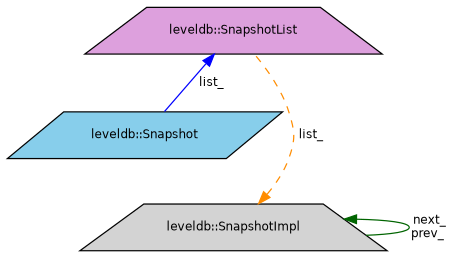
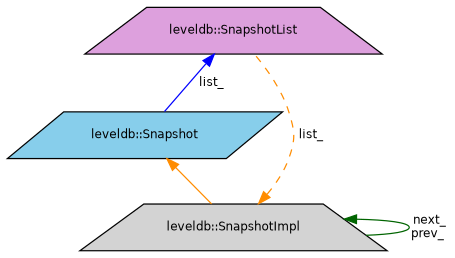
none -> (194, 186)
